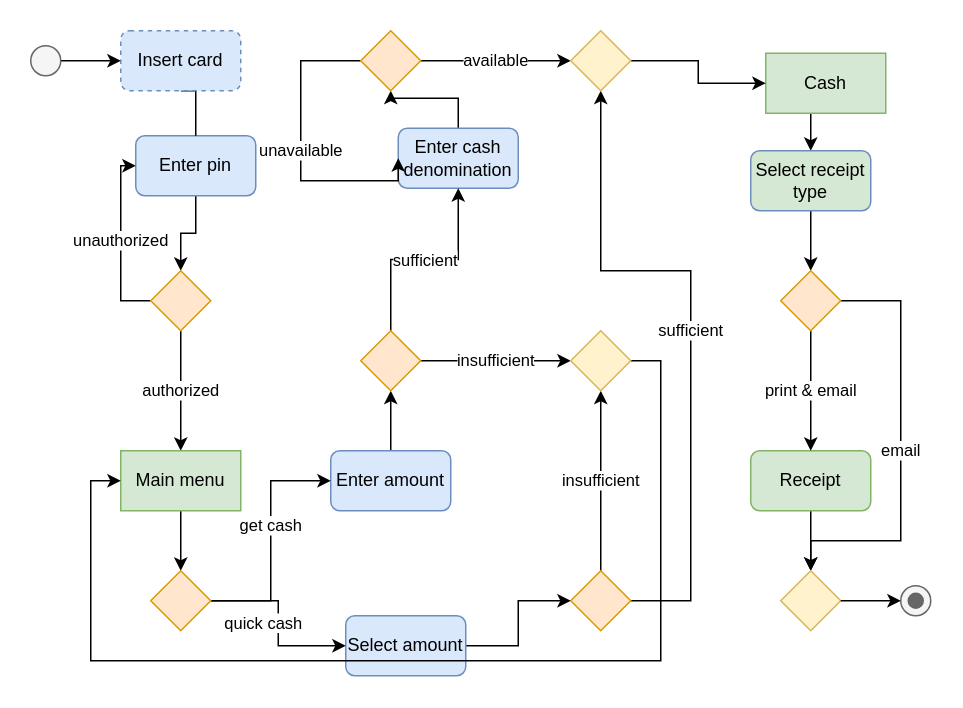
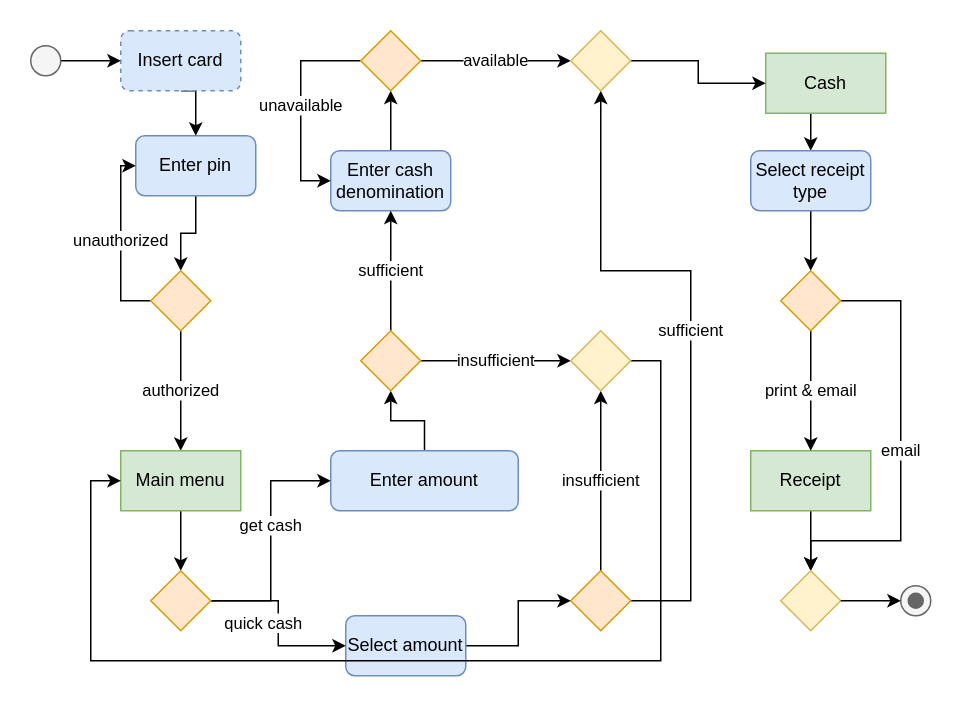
(196, 128) -> (196, 124)
(458, 158) -> (391, 181)
(811, 181) -> (811, 181)
(391, 481) -> (425, 481)
(811, 481) -> (811, 481)
